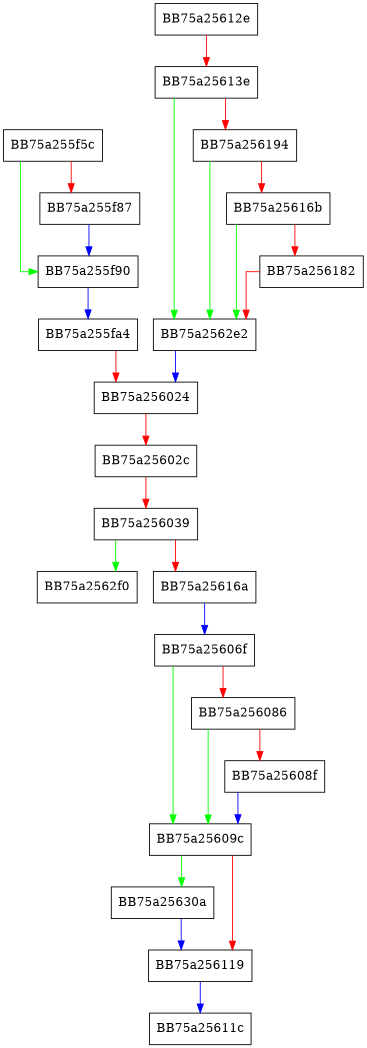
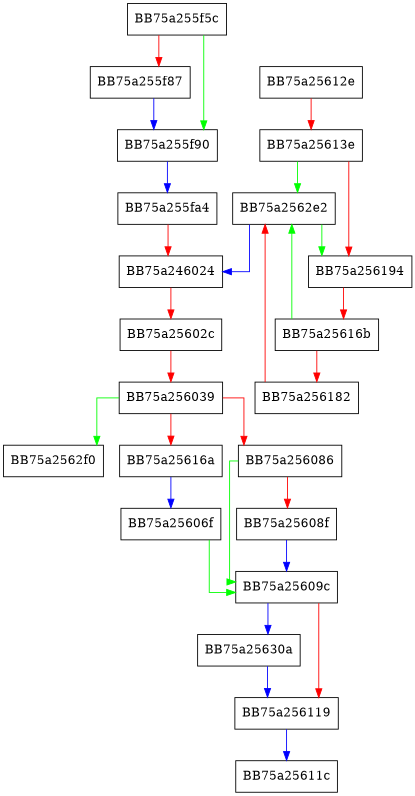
(210, 236) -> (322, 236)
(146, 398) -> (171, 272)
(223, 677) -> (244, 407)
(182, 867) -> (268, 614)
